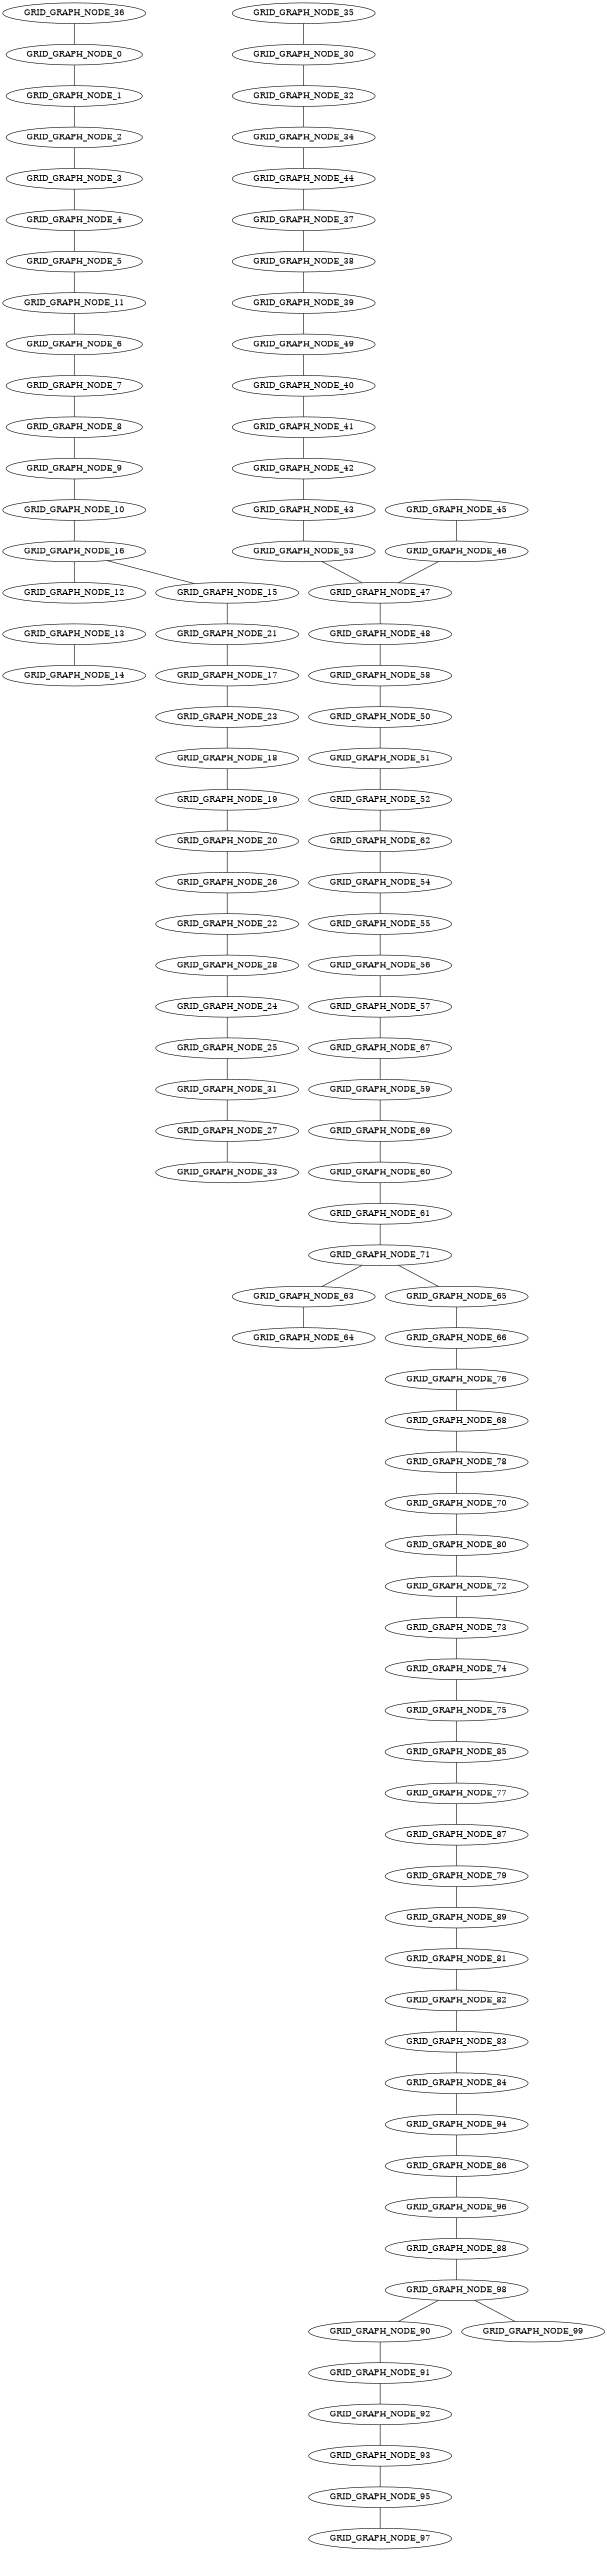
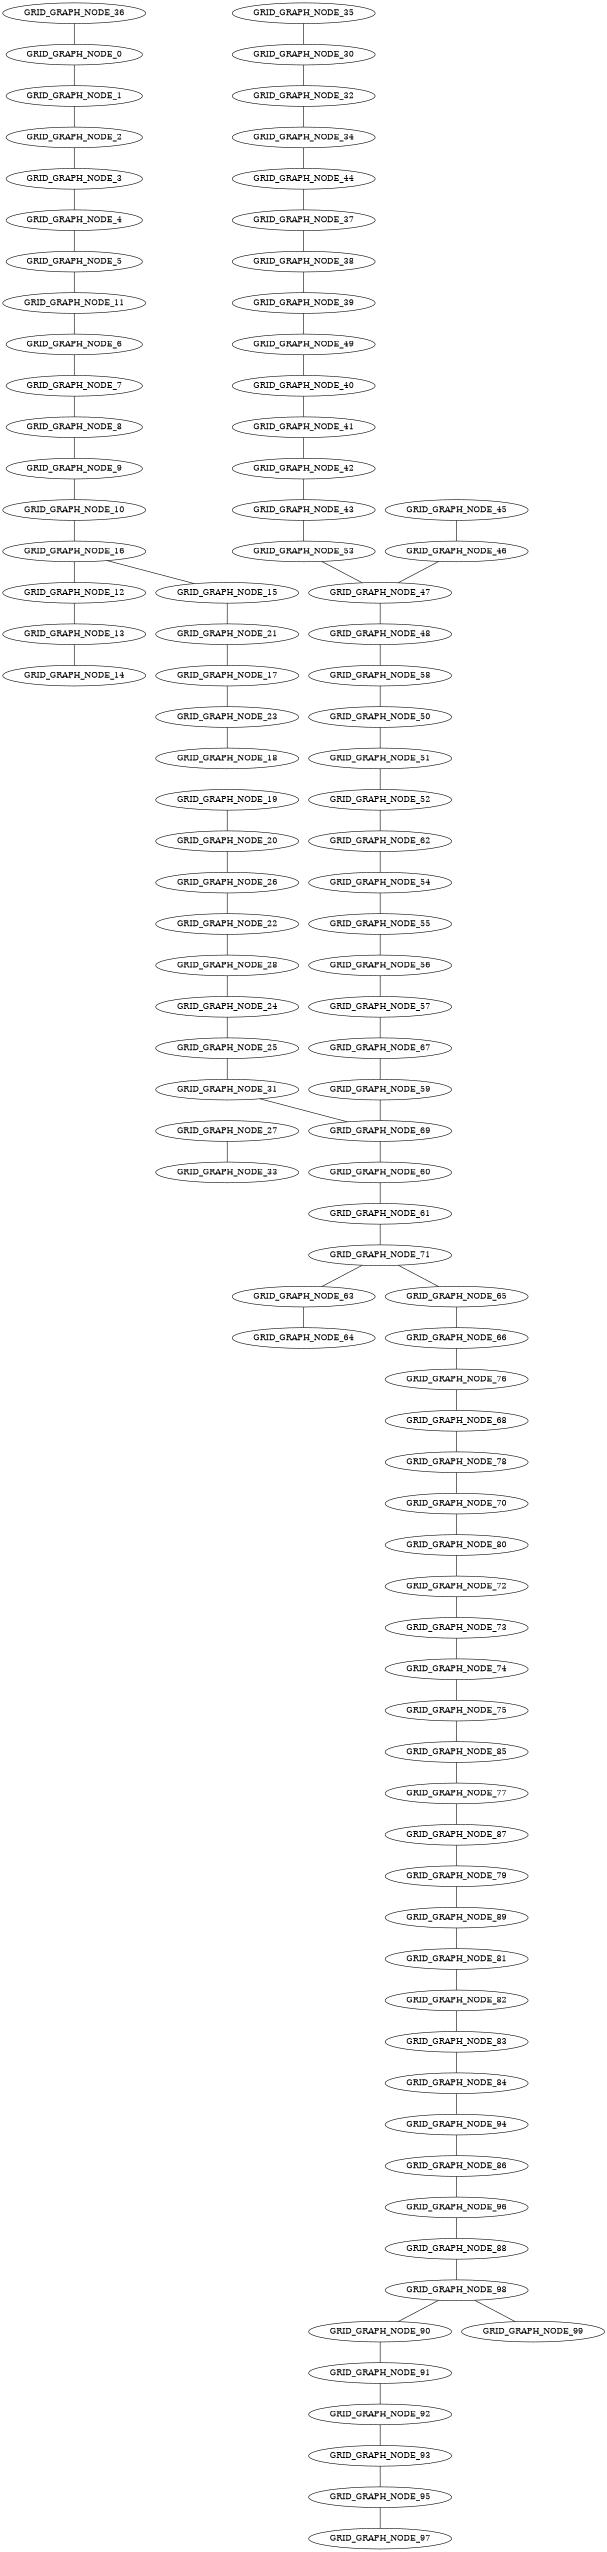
none -> (74, 614)
(227, 779) -> none
(227, 1110) -> (304, 1110)
